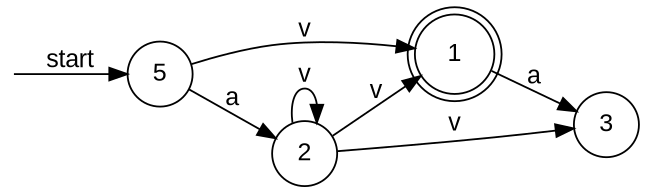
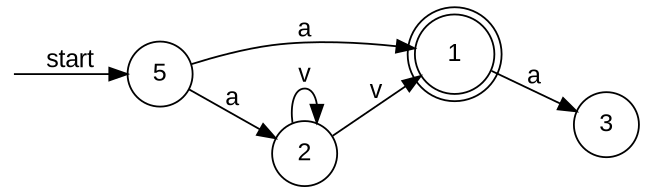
(305, 30) -> (305, 30)
(447, 142) -> none
